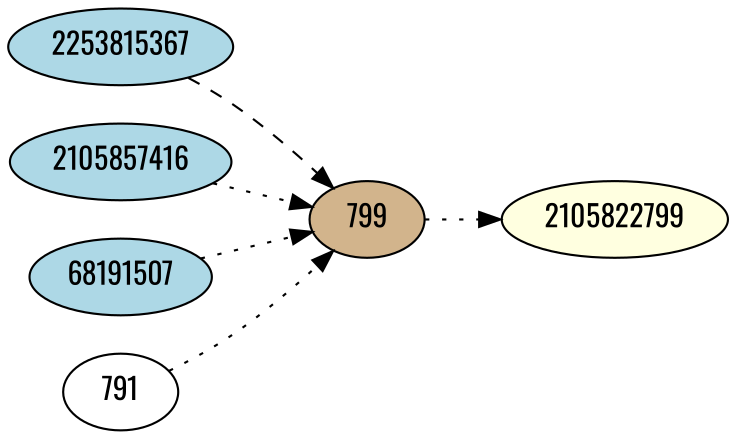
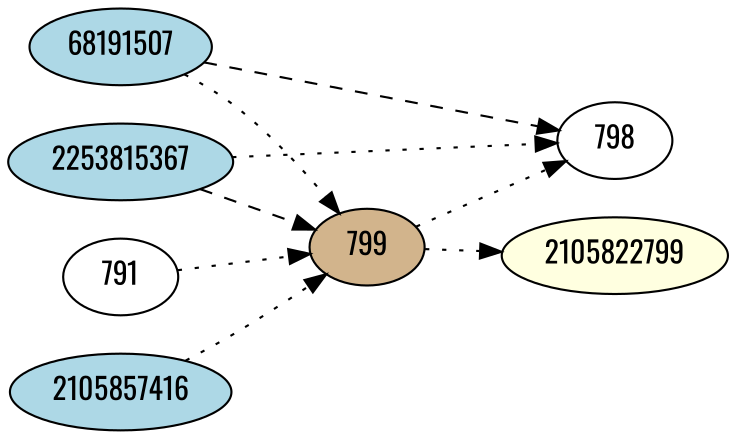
none -> (615, 141)
